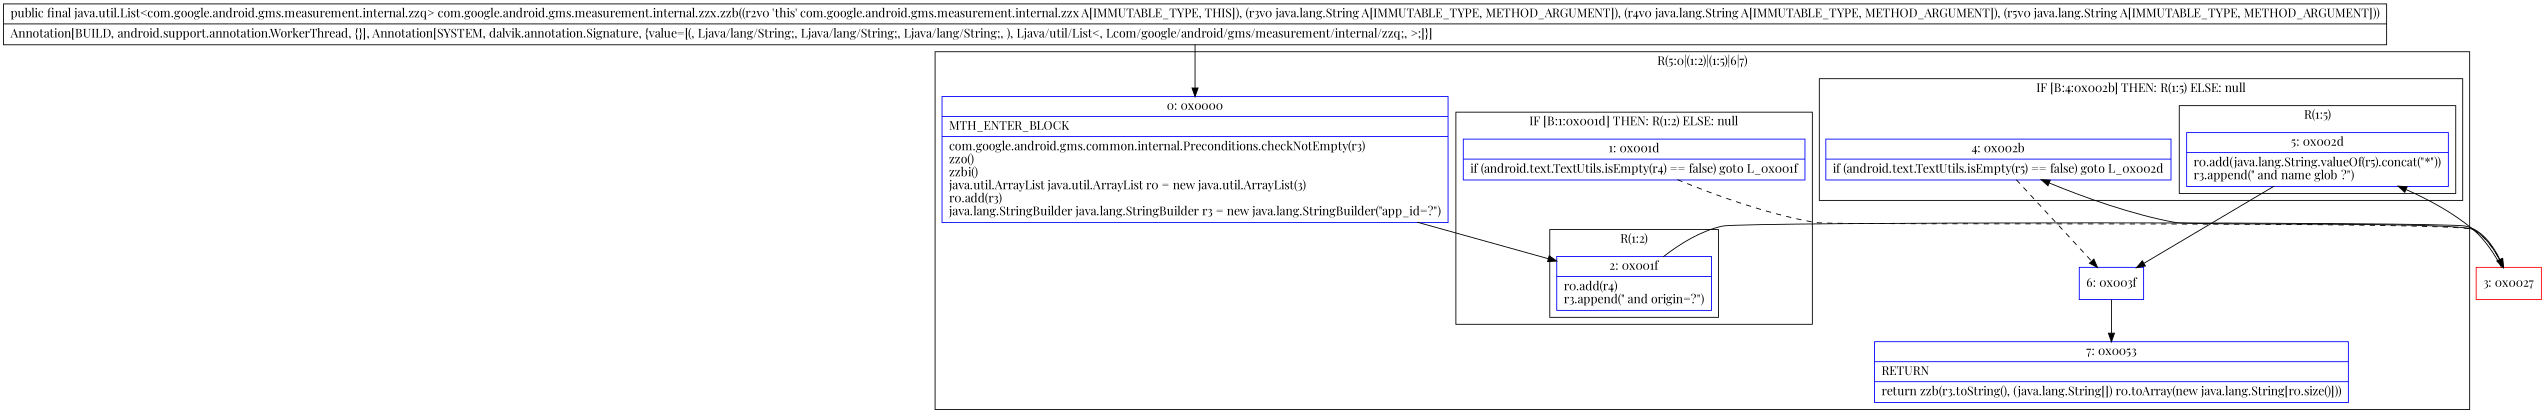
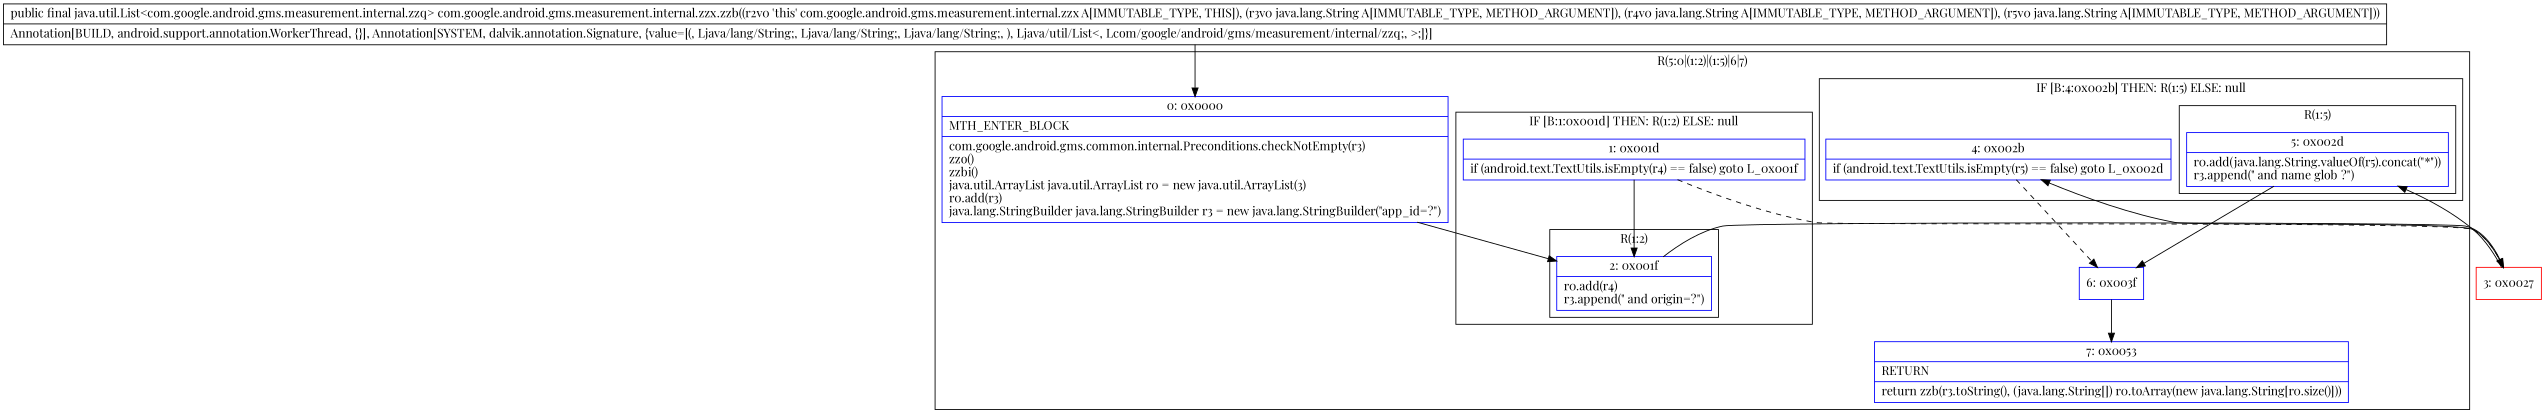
none -> (1634, 214)
